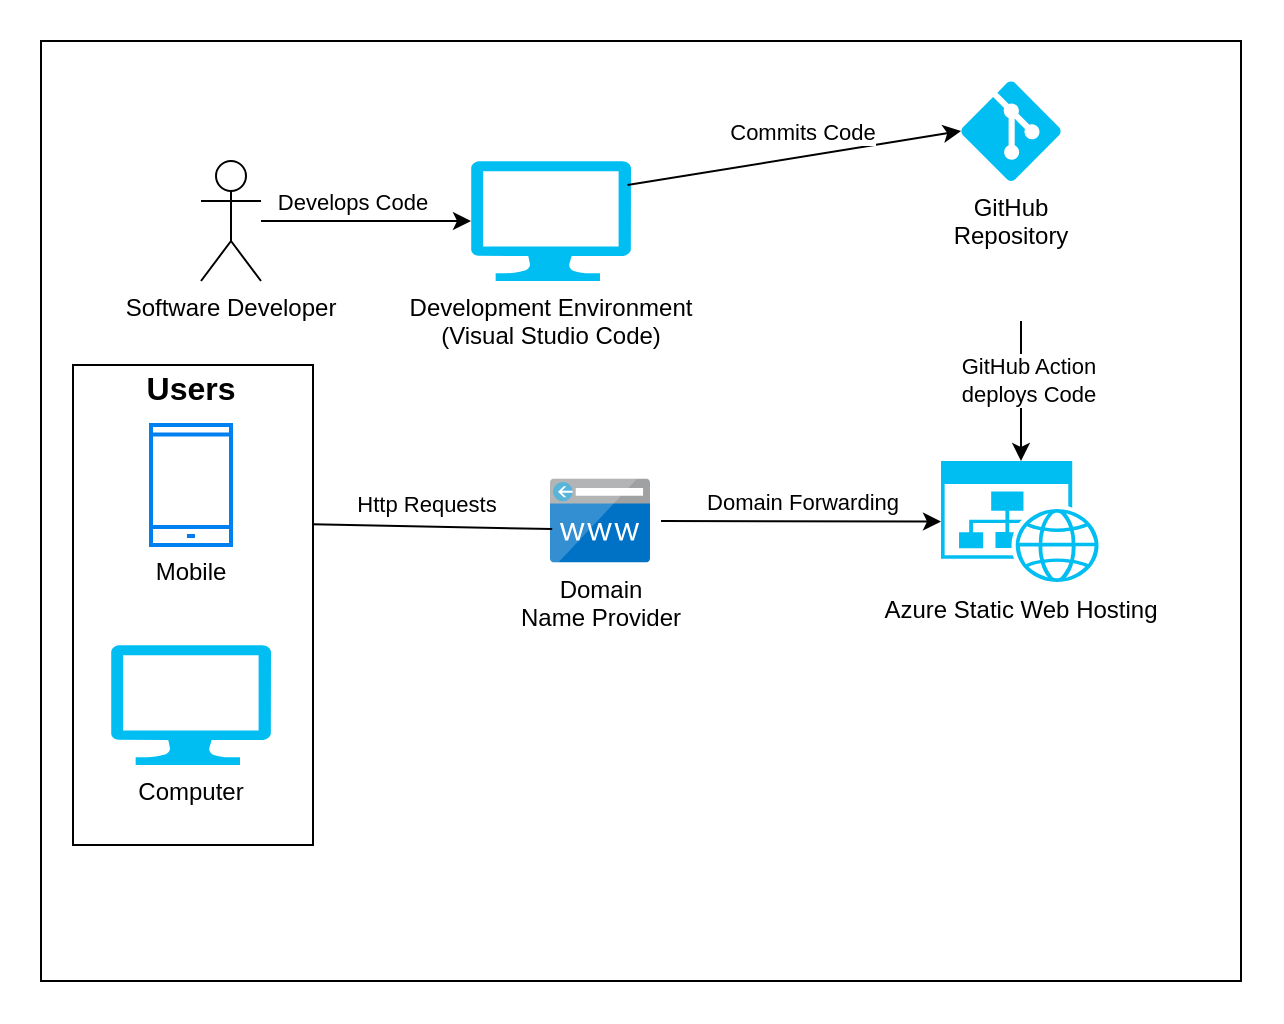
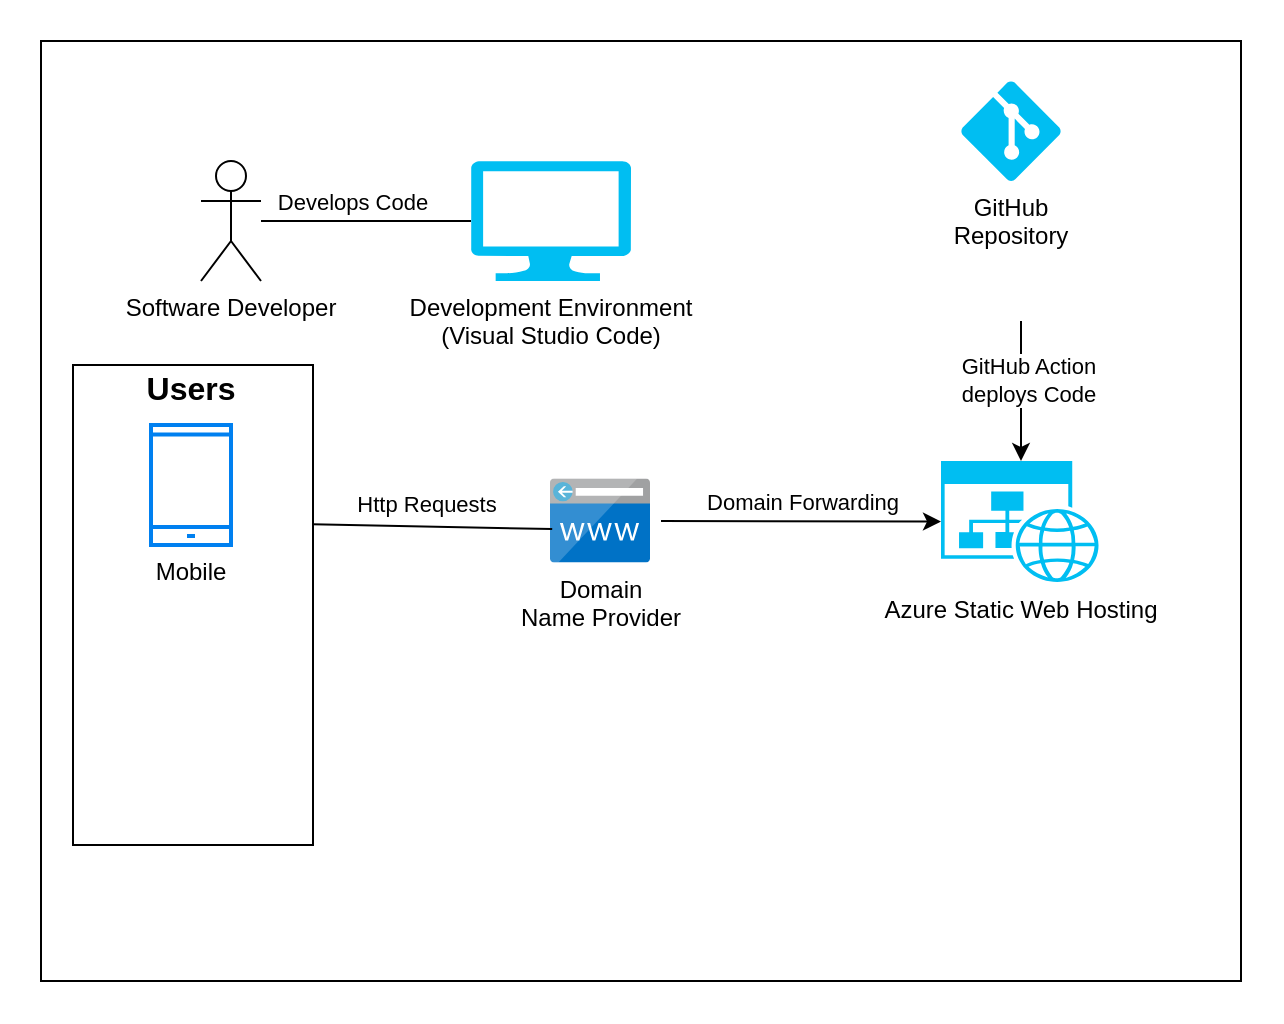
(787, 159) -> none
(456, 221) -> (462, 221)
(191, 705) -> none
